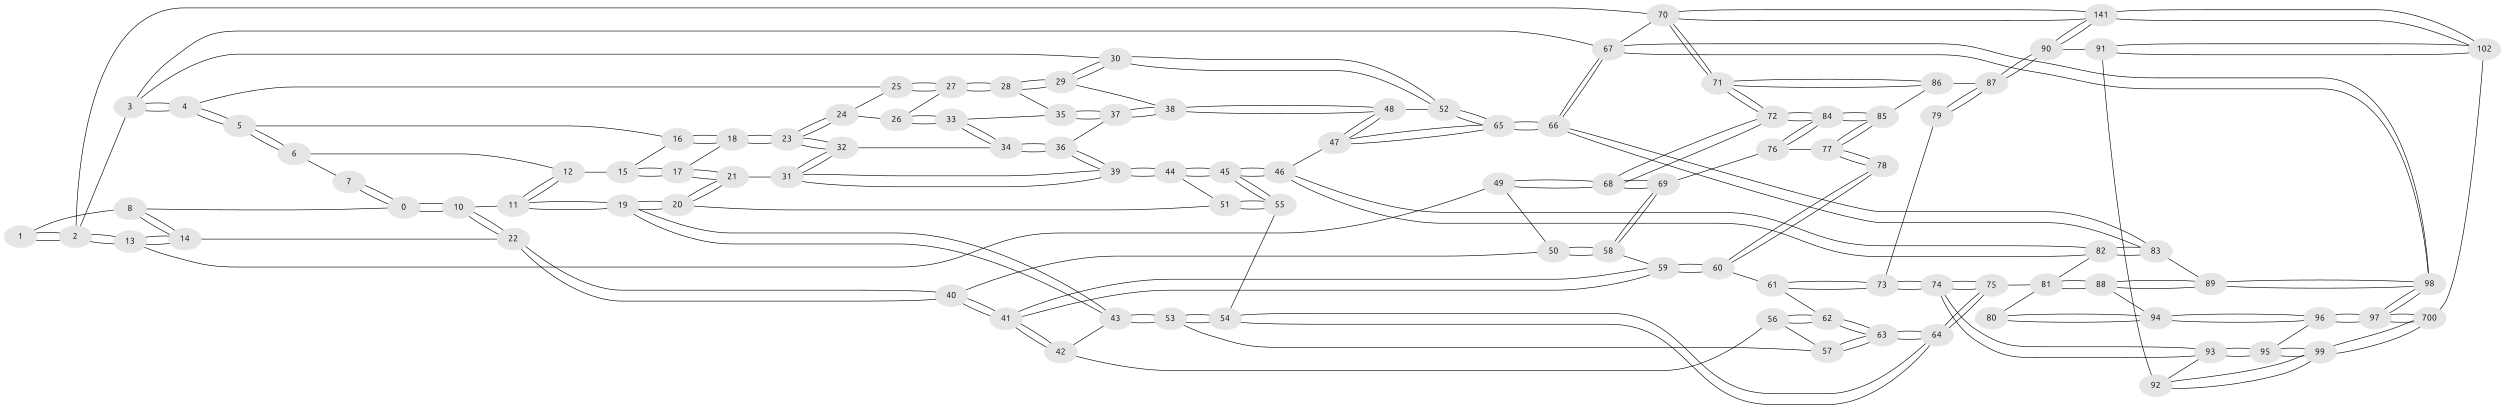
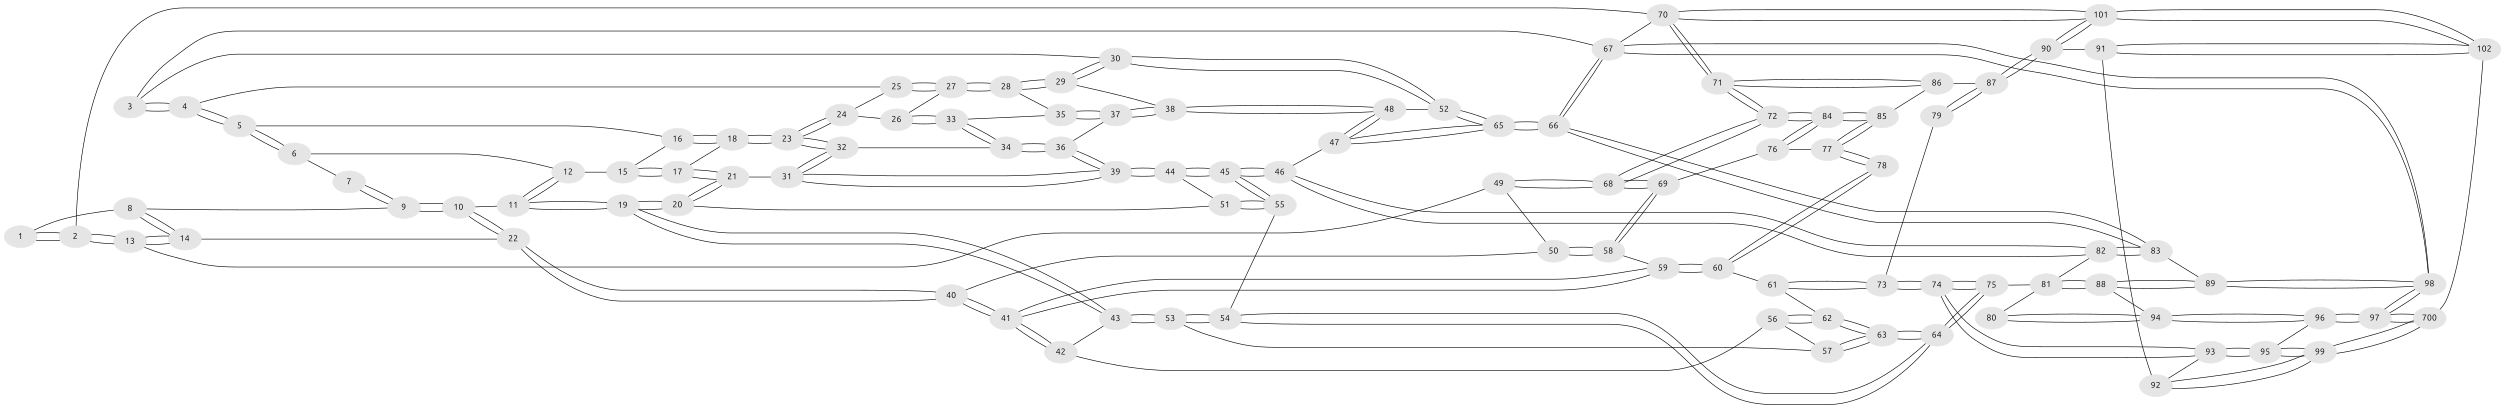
(2101, 15) -> (2101, 15)
(103, 172) -> none
(404, 207) -> (404, 207)
